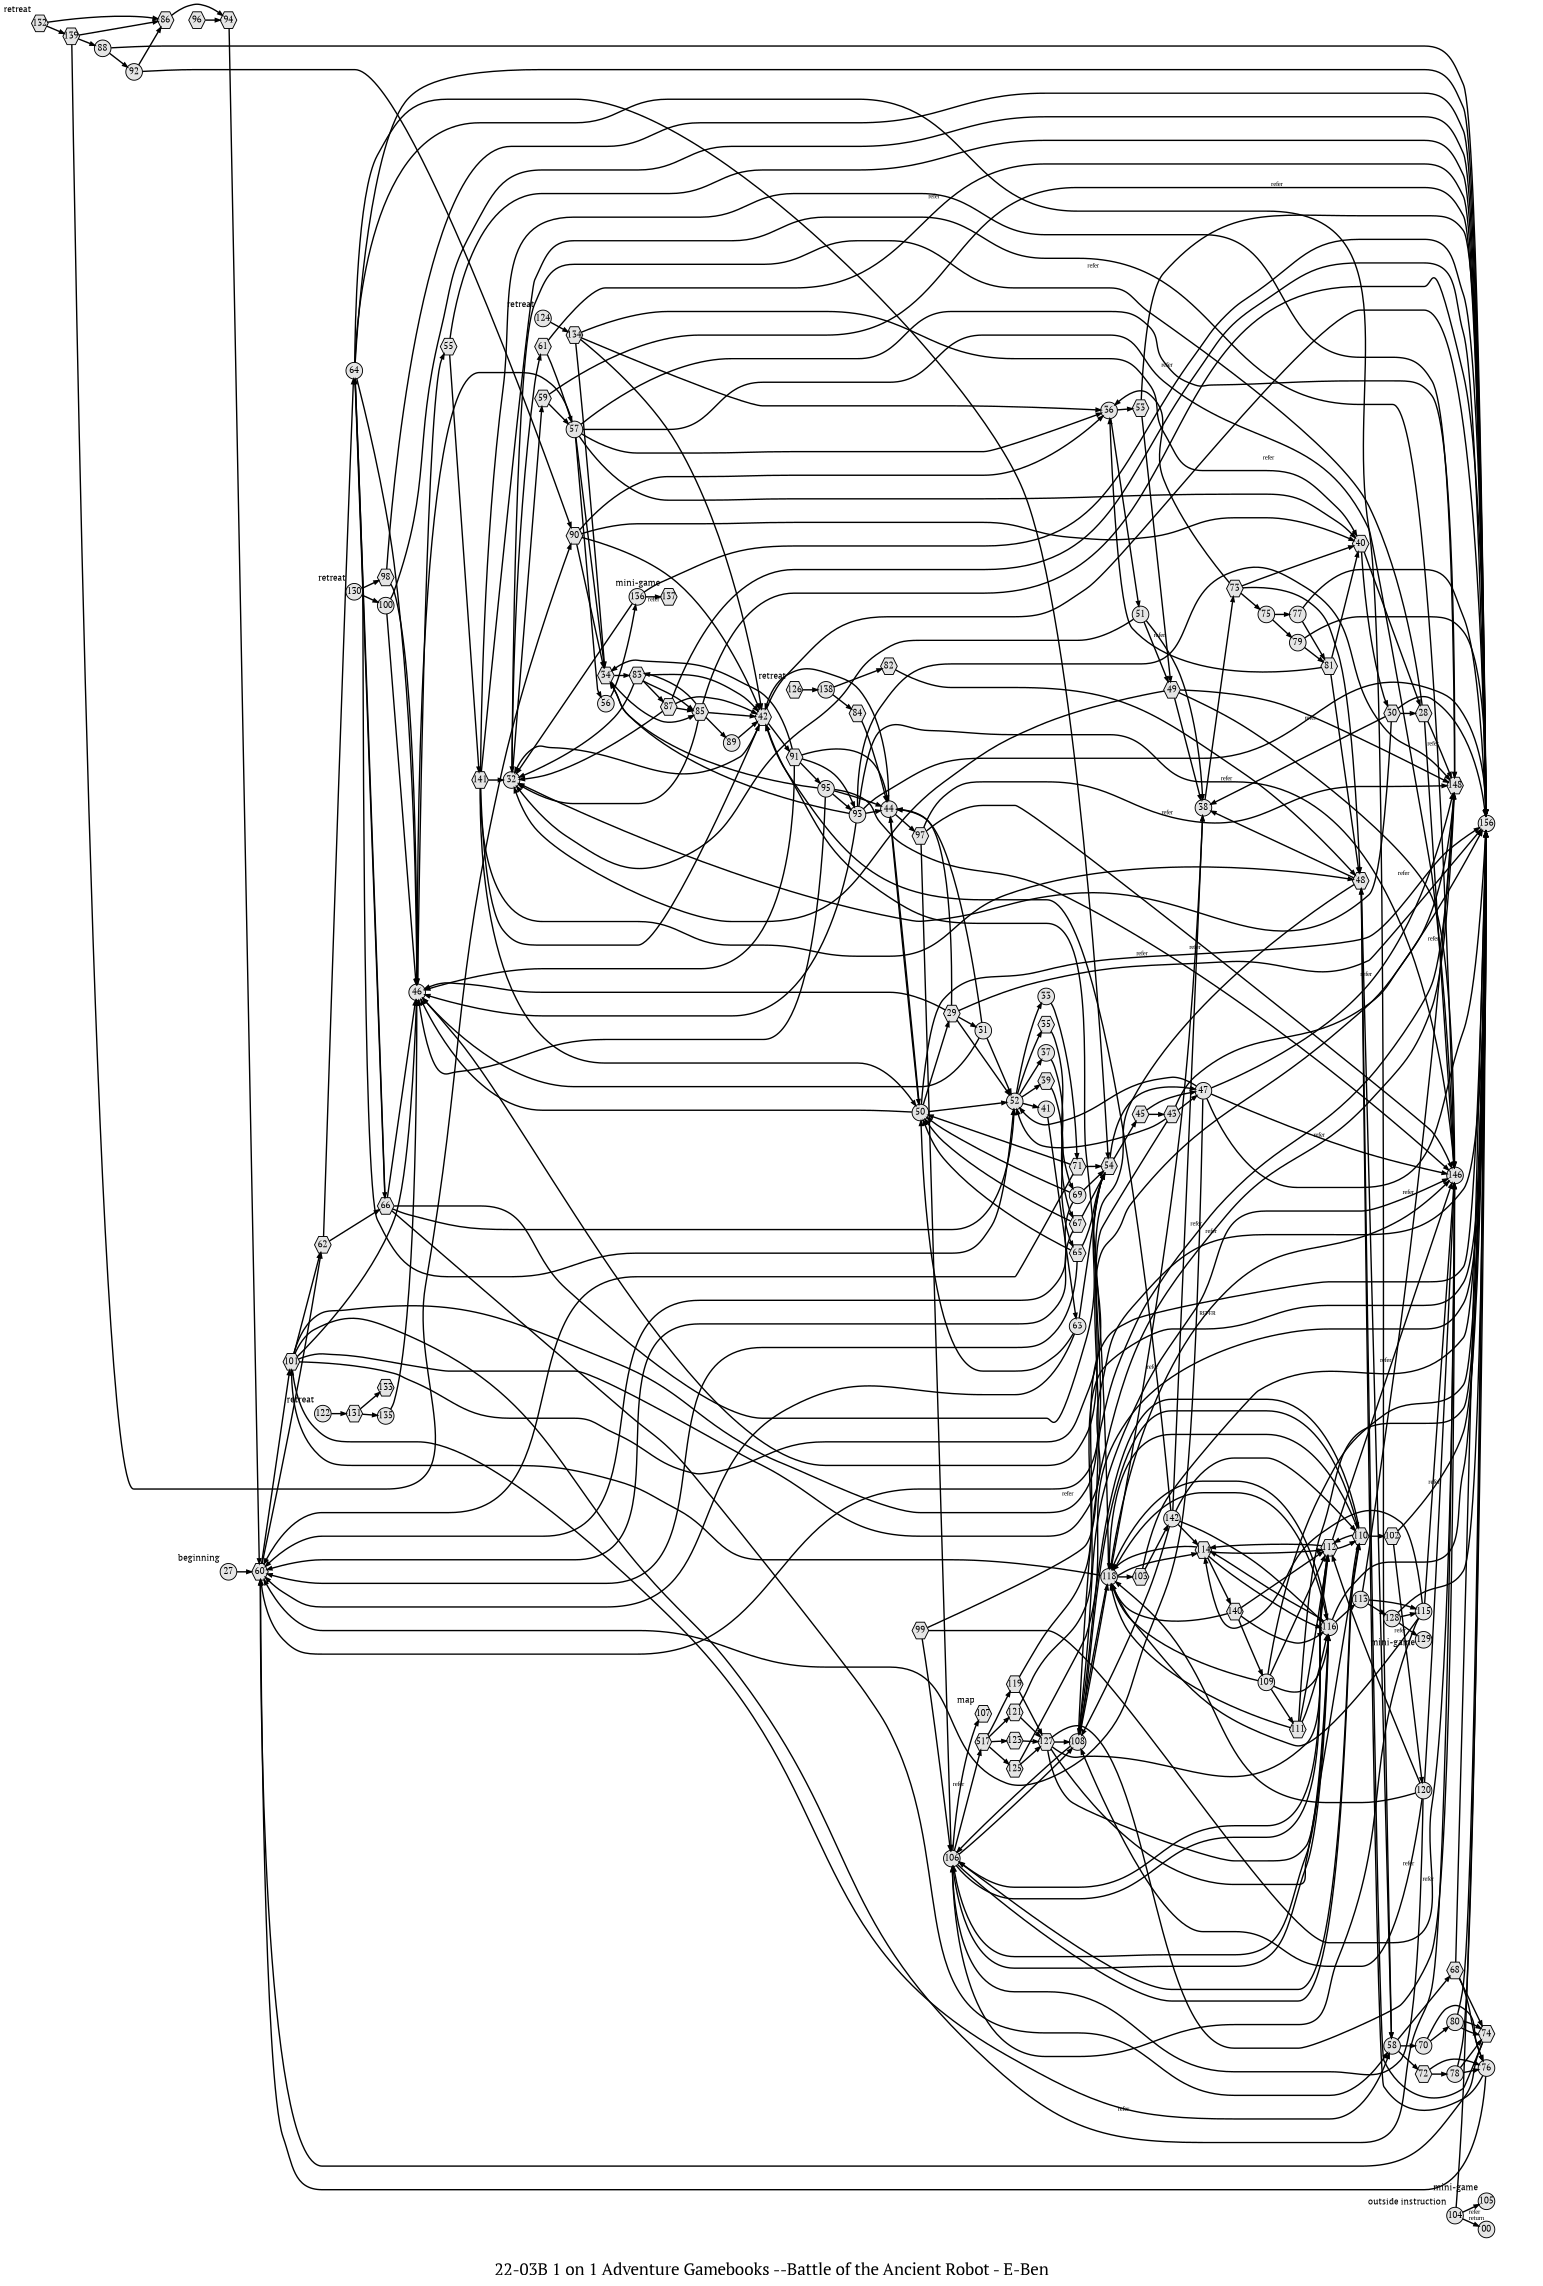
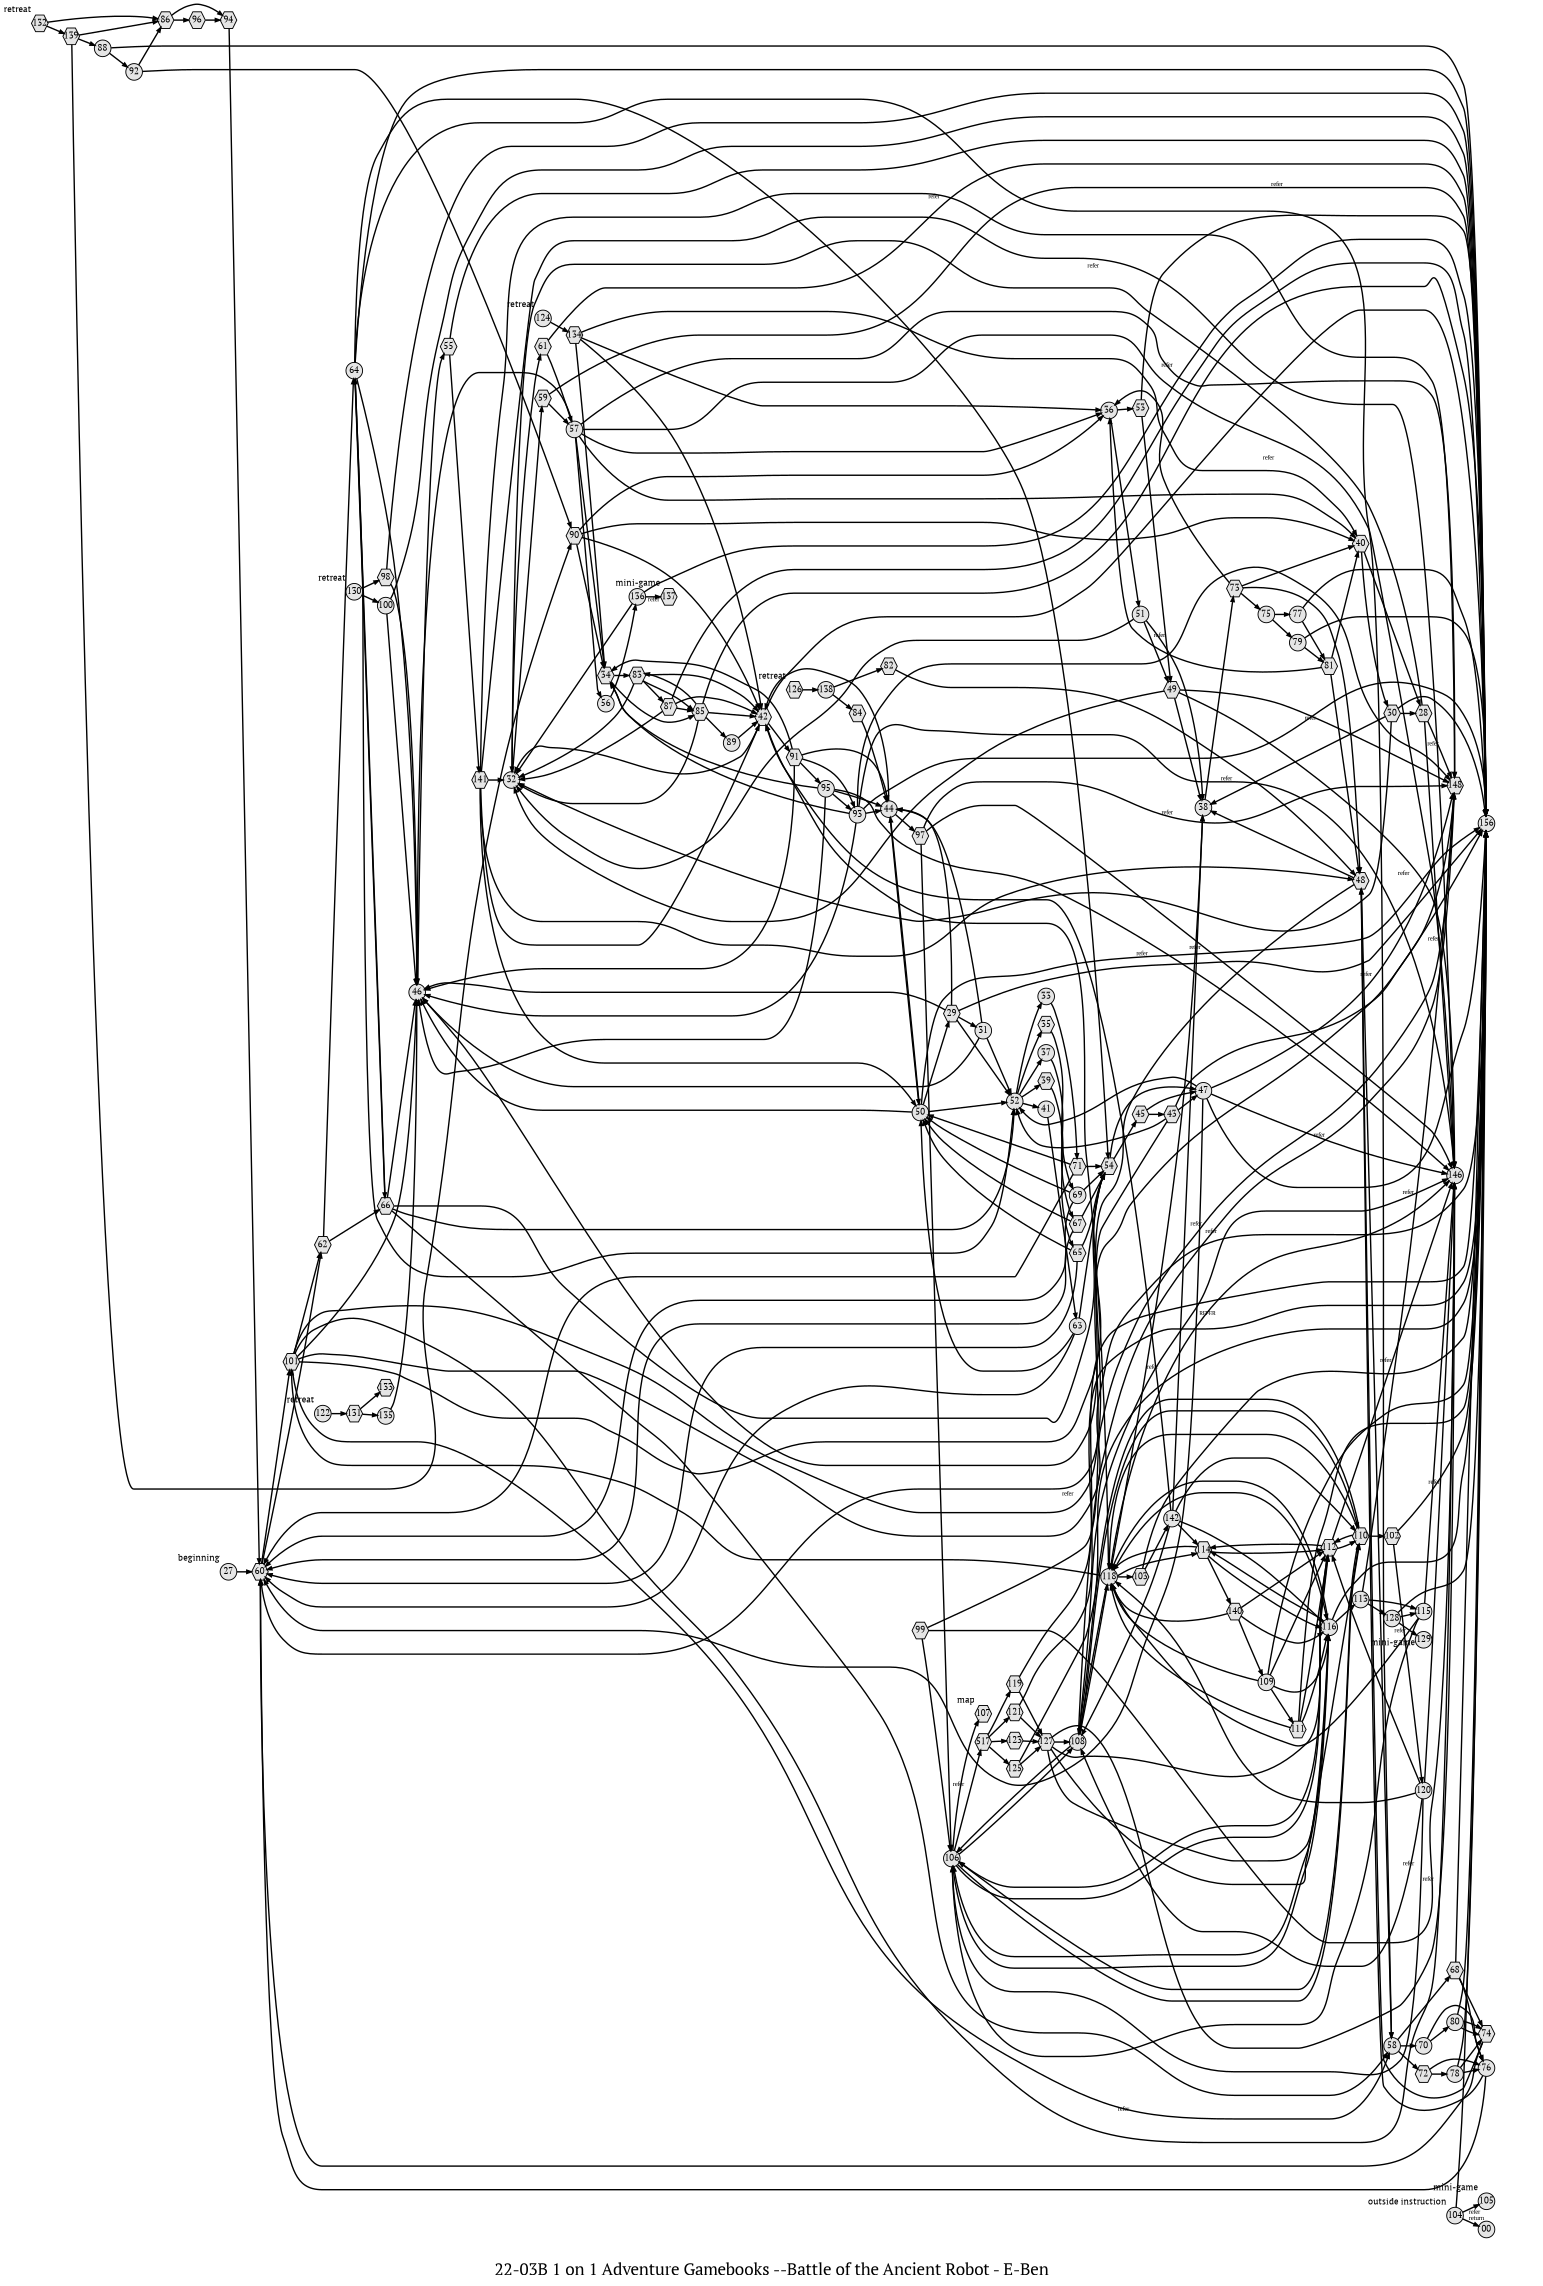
none -> (179, 20)
(1315, 1538) -> none
